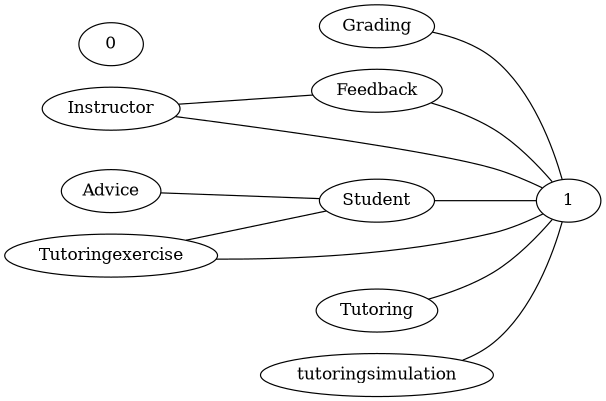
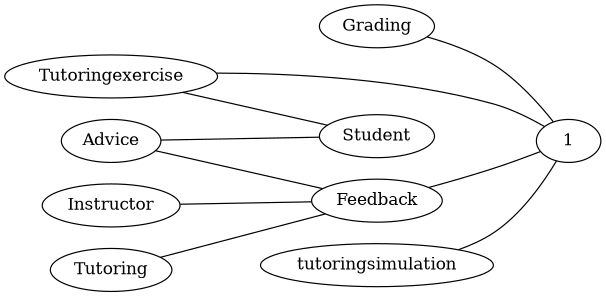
(111, 44) -> none
(361, 143) -> none
none -> (239, 170)
(485, 201) -> none
(497, 270) -> (243, 236)
